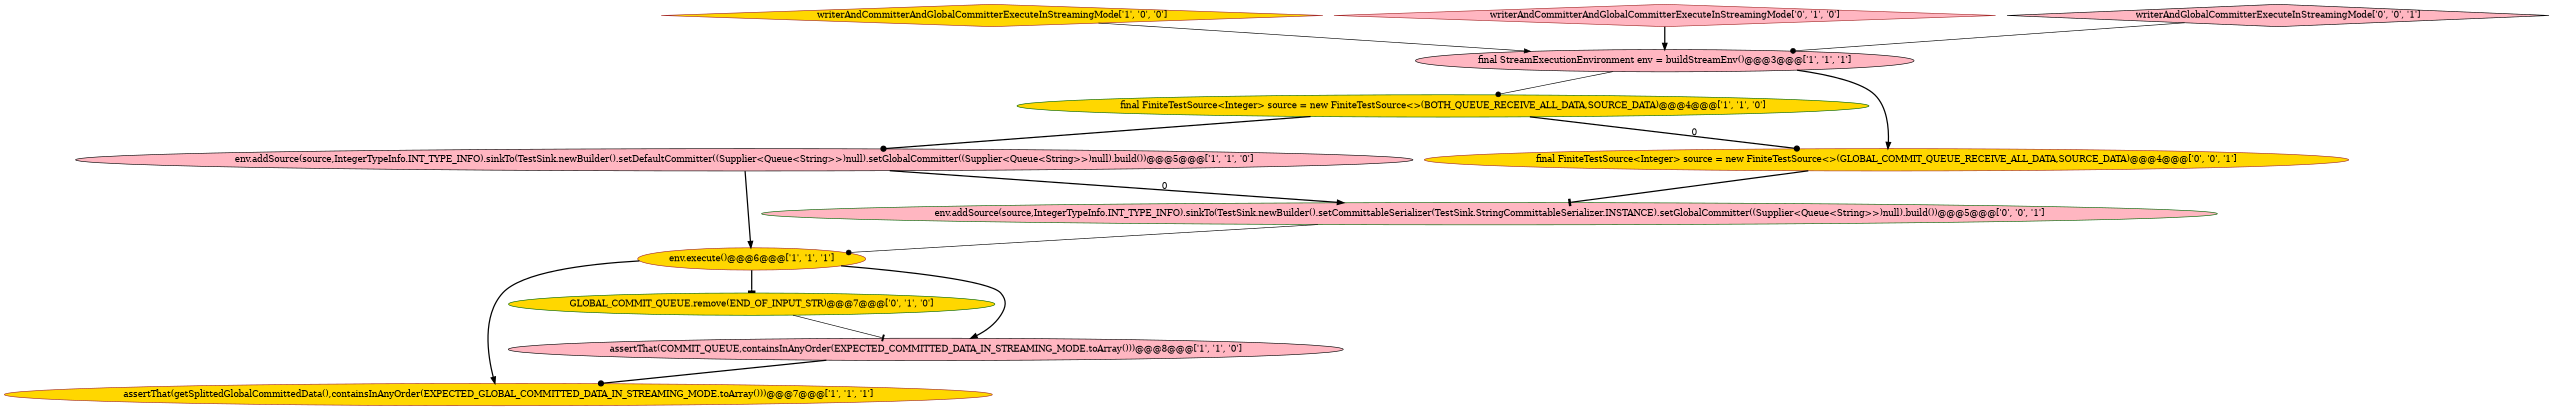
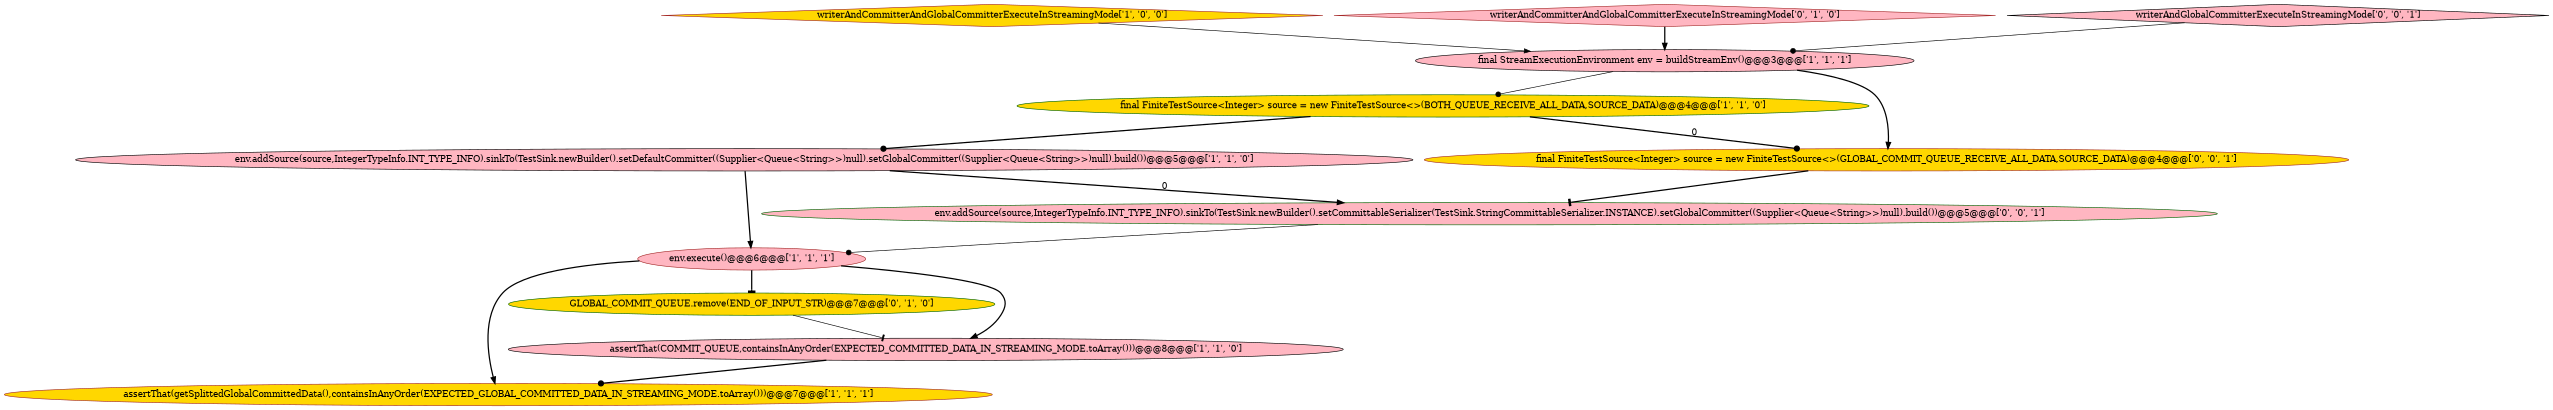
(752, 259) -> (752, 259)
